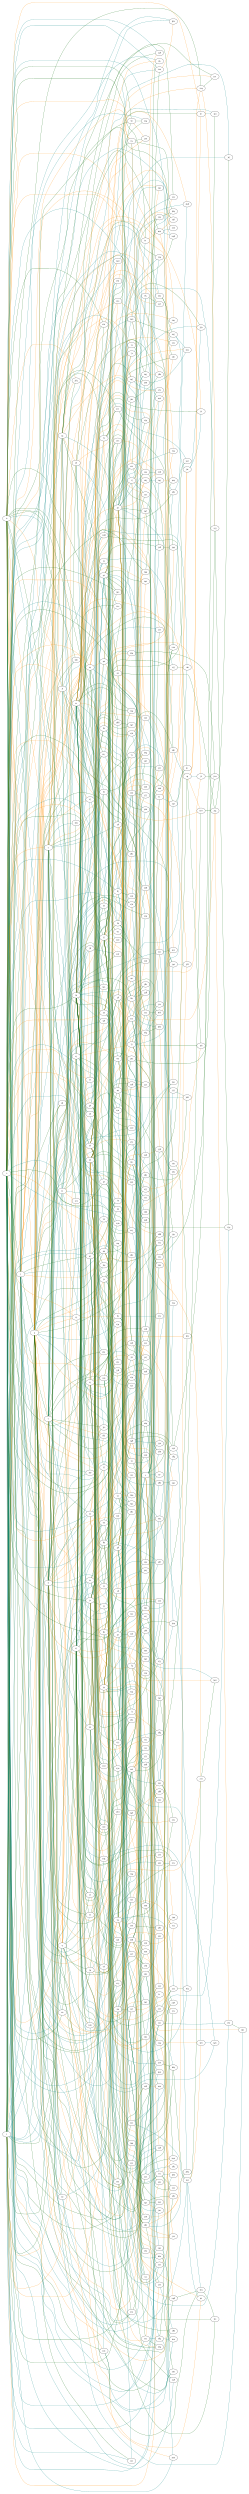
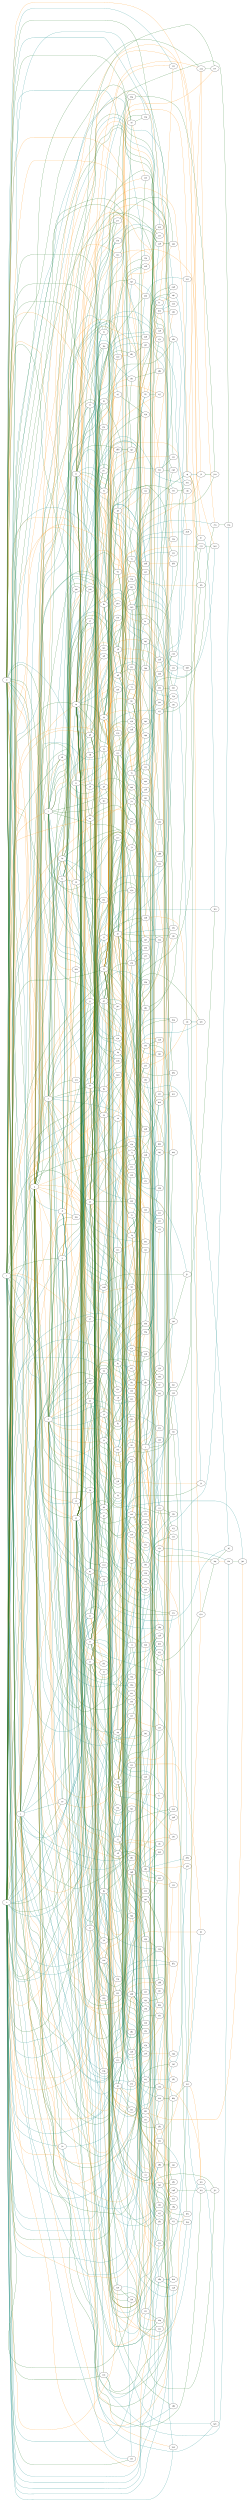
none -> (146, 491)
none -> (173, 1817)
